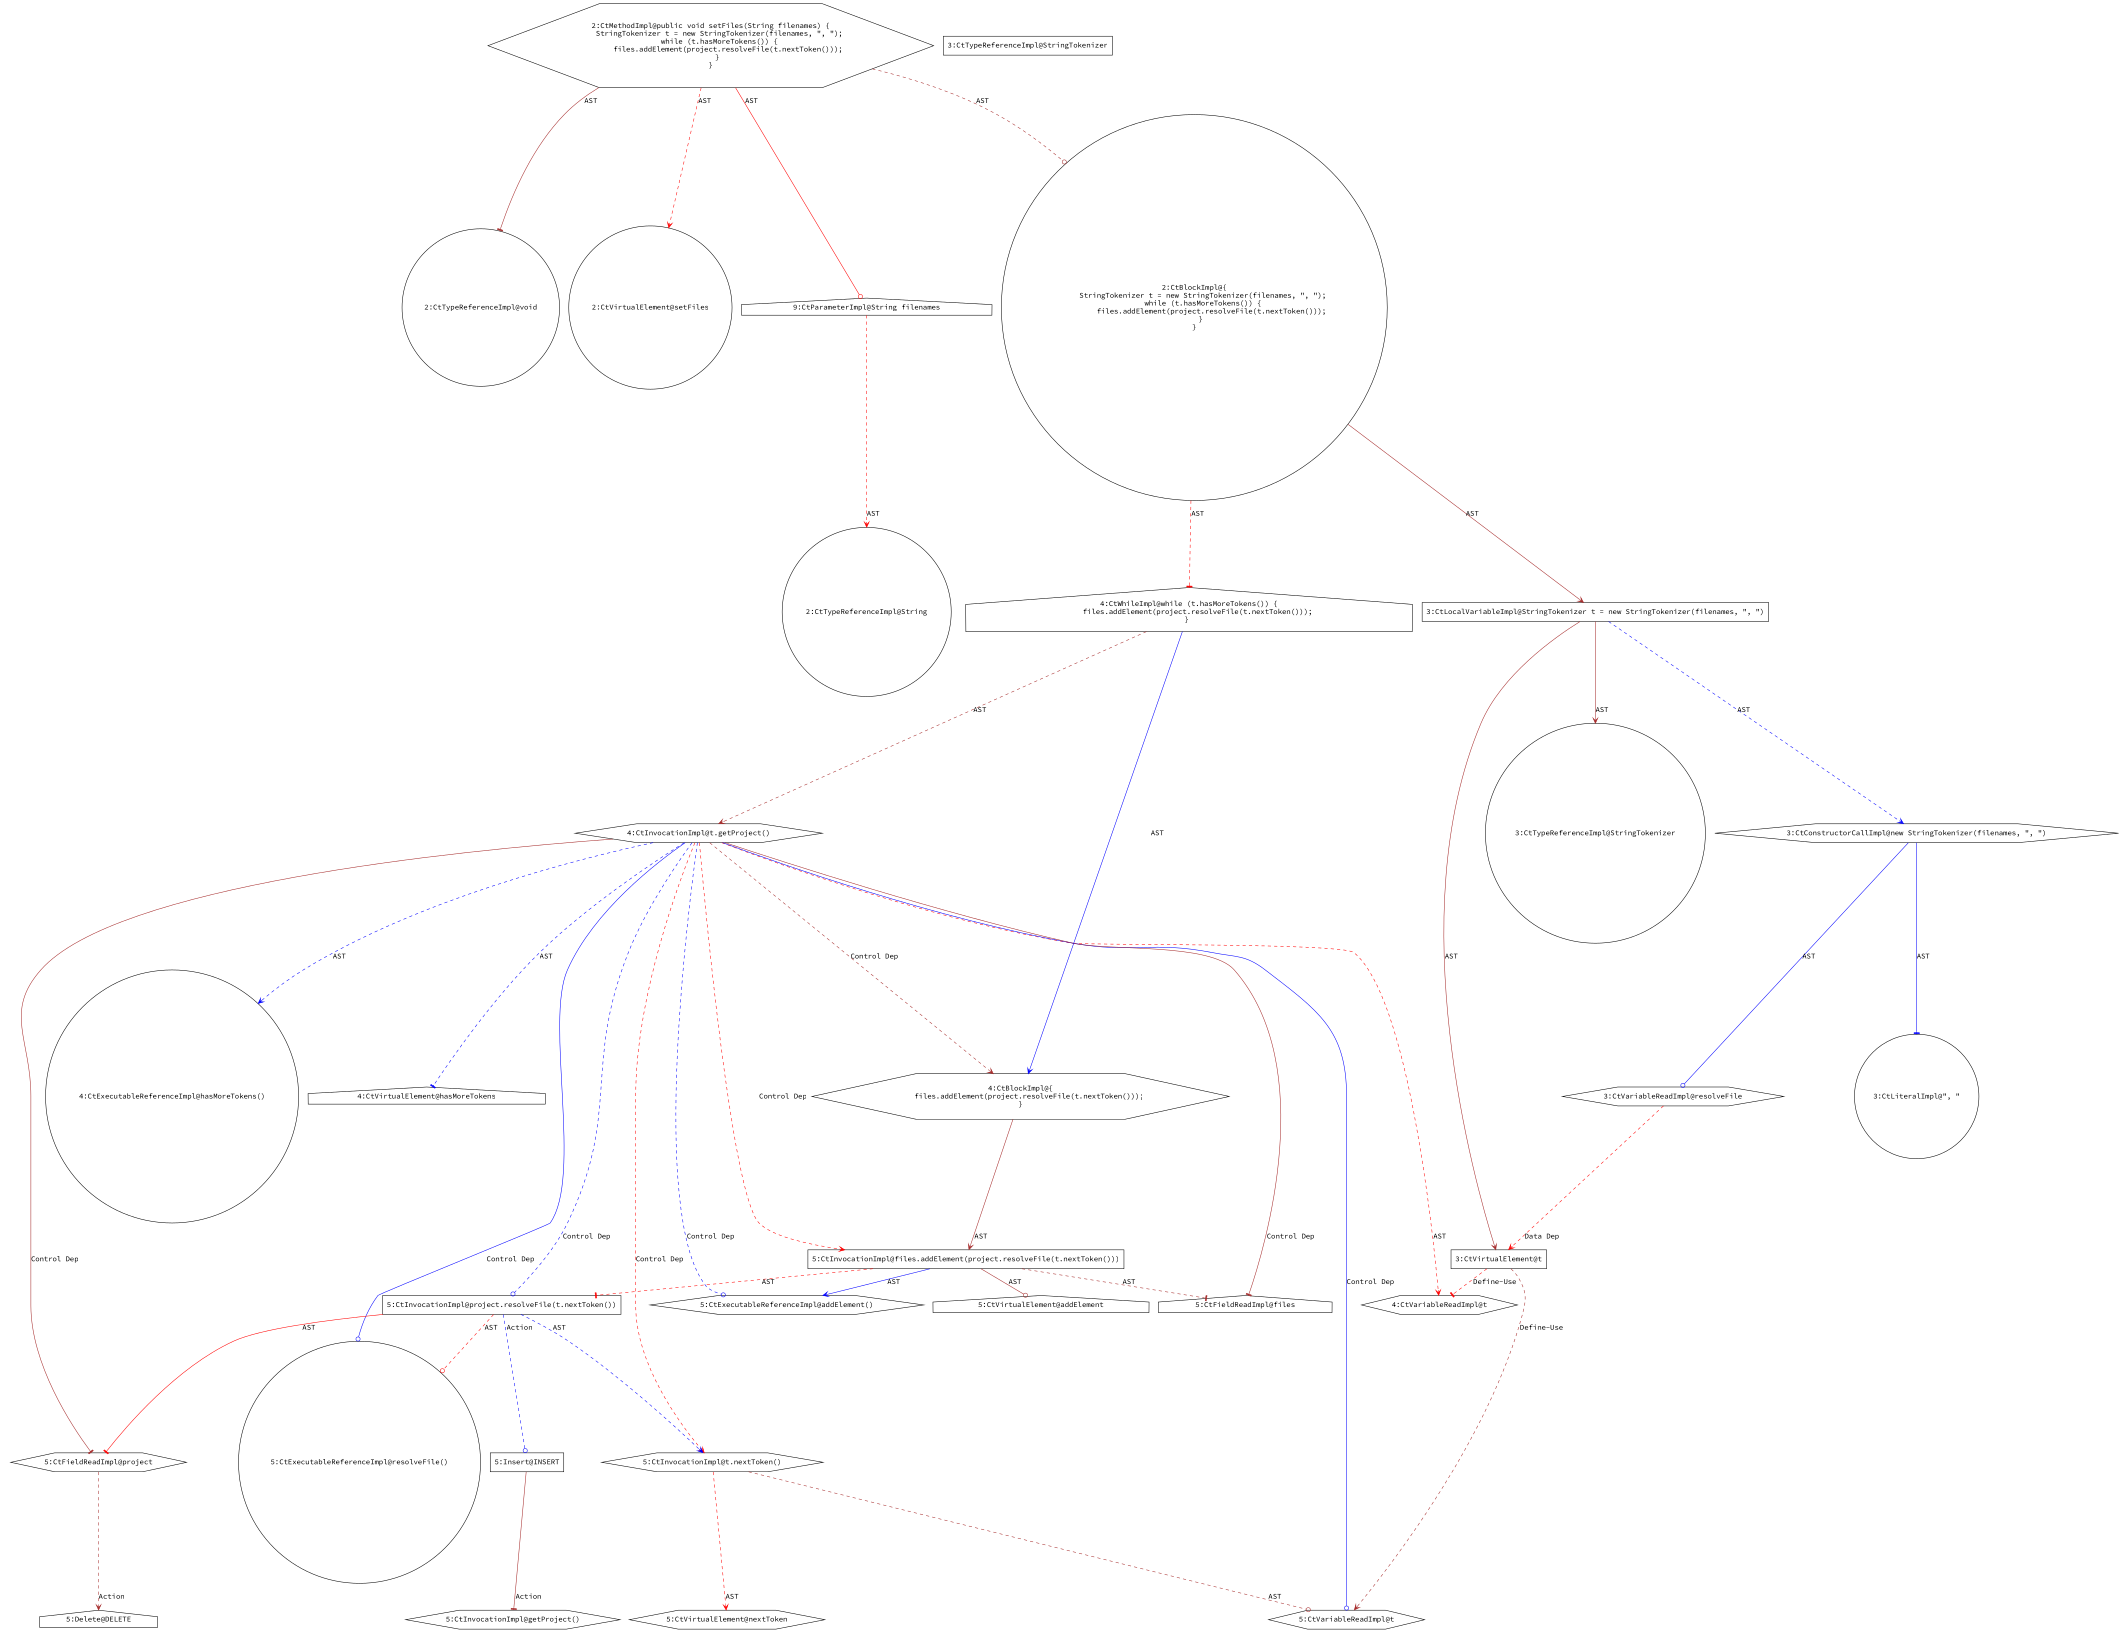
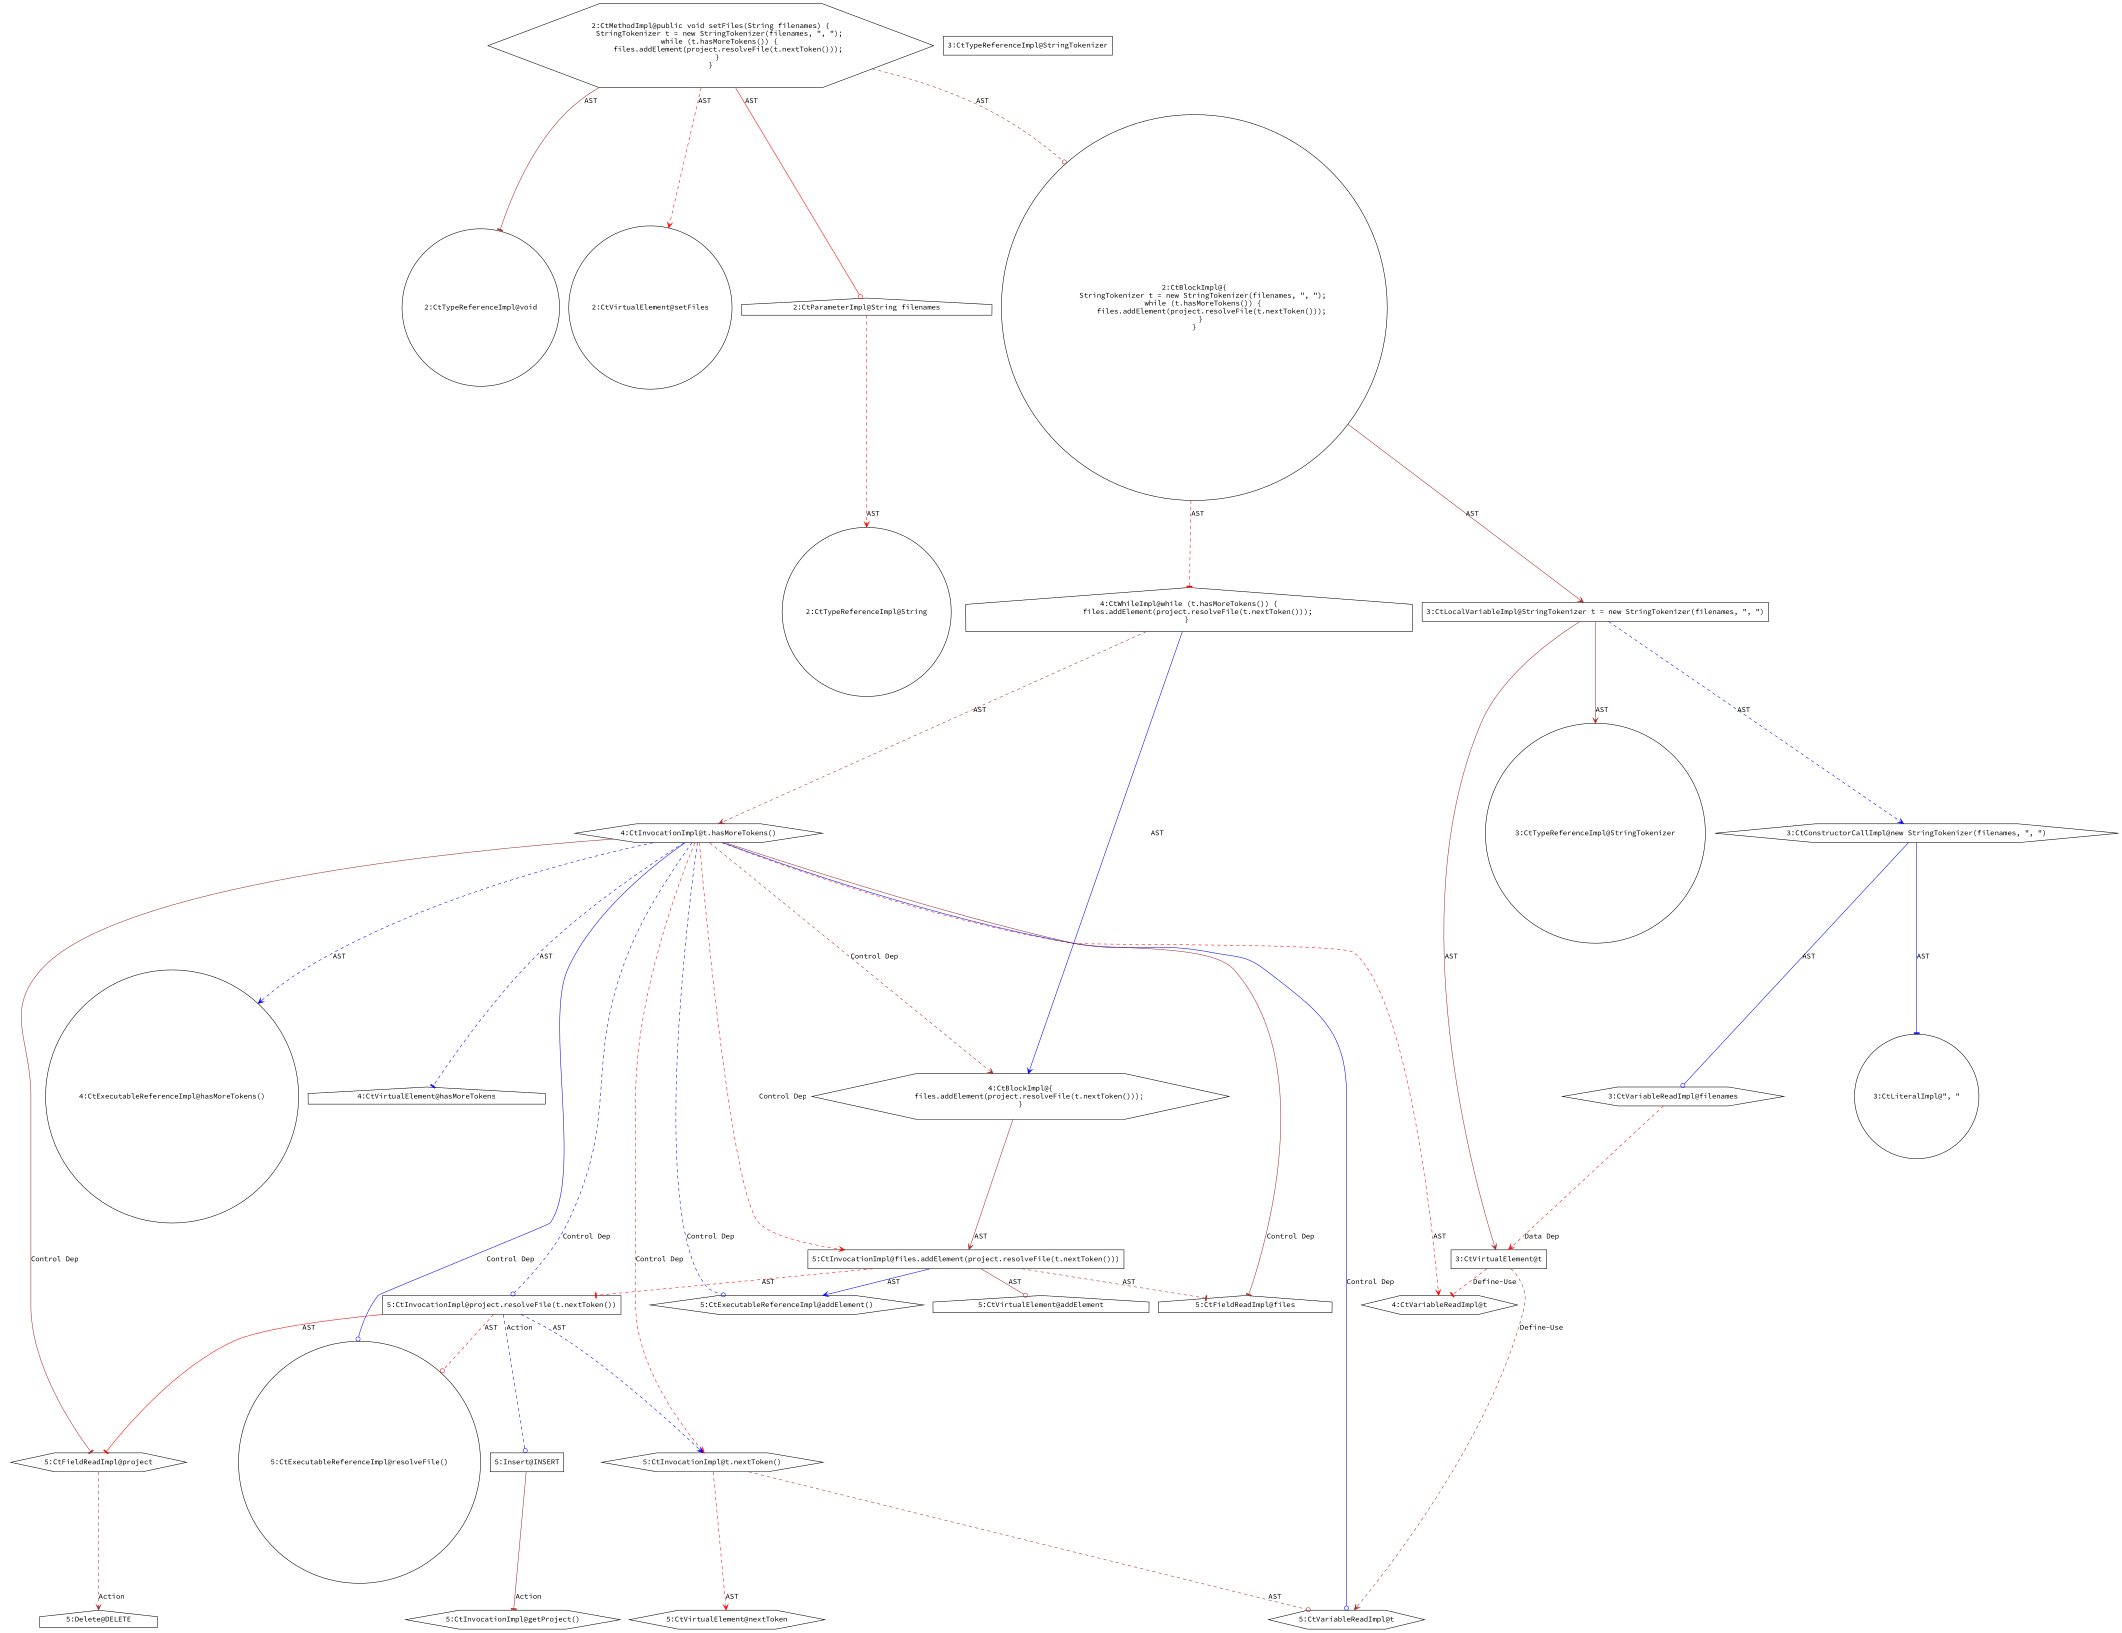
(867, 308) -> (867, 308)
(699, 833) -> (699, 833)
(1673, 1096) -> (1673, 1096)
